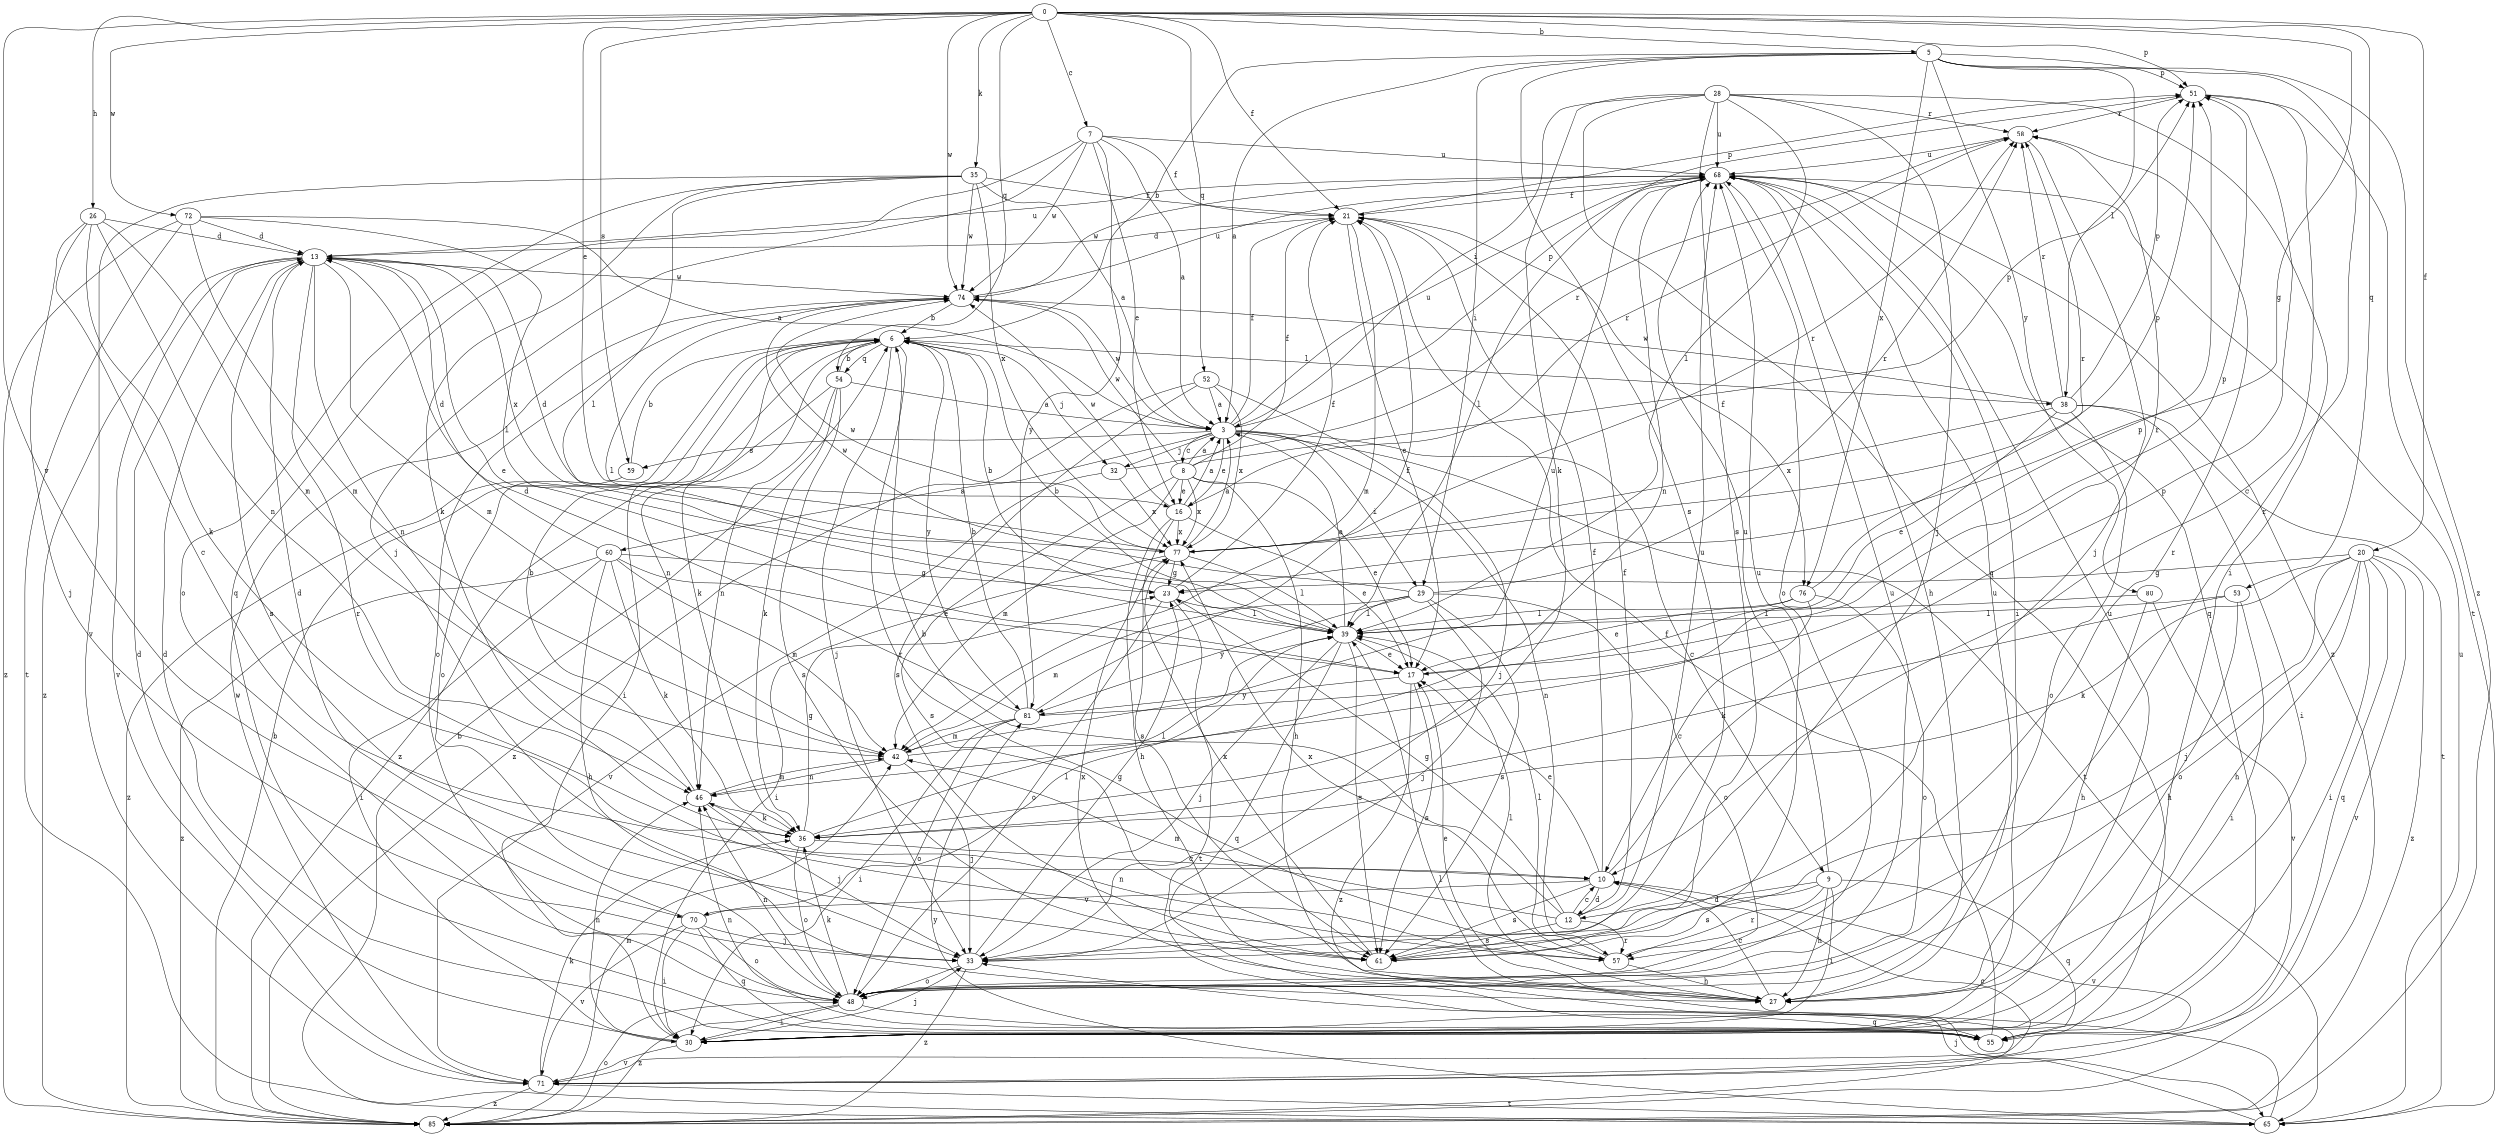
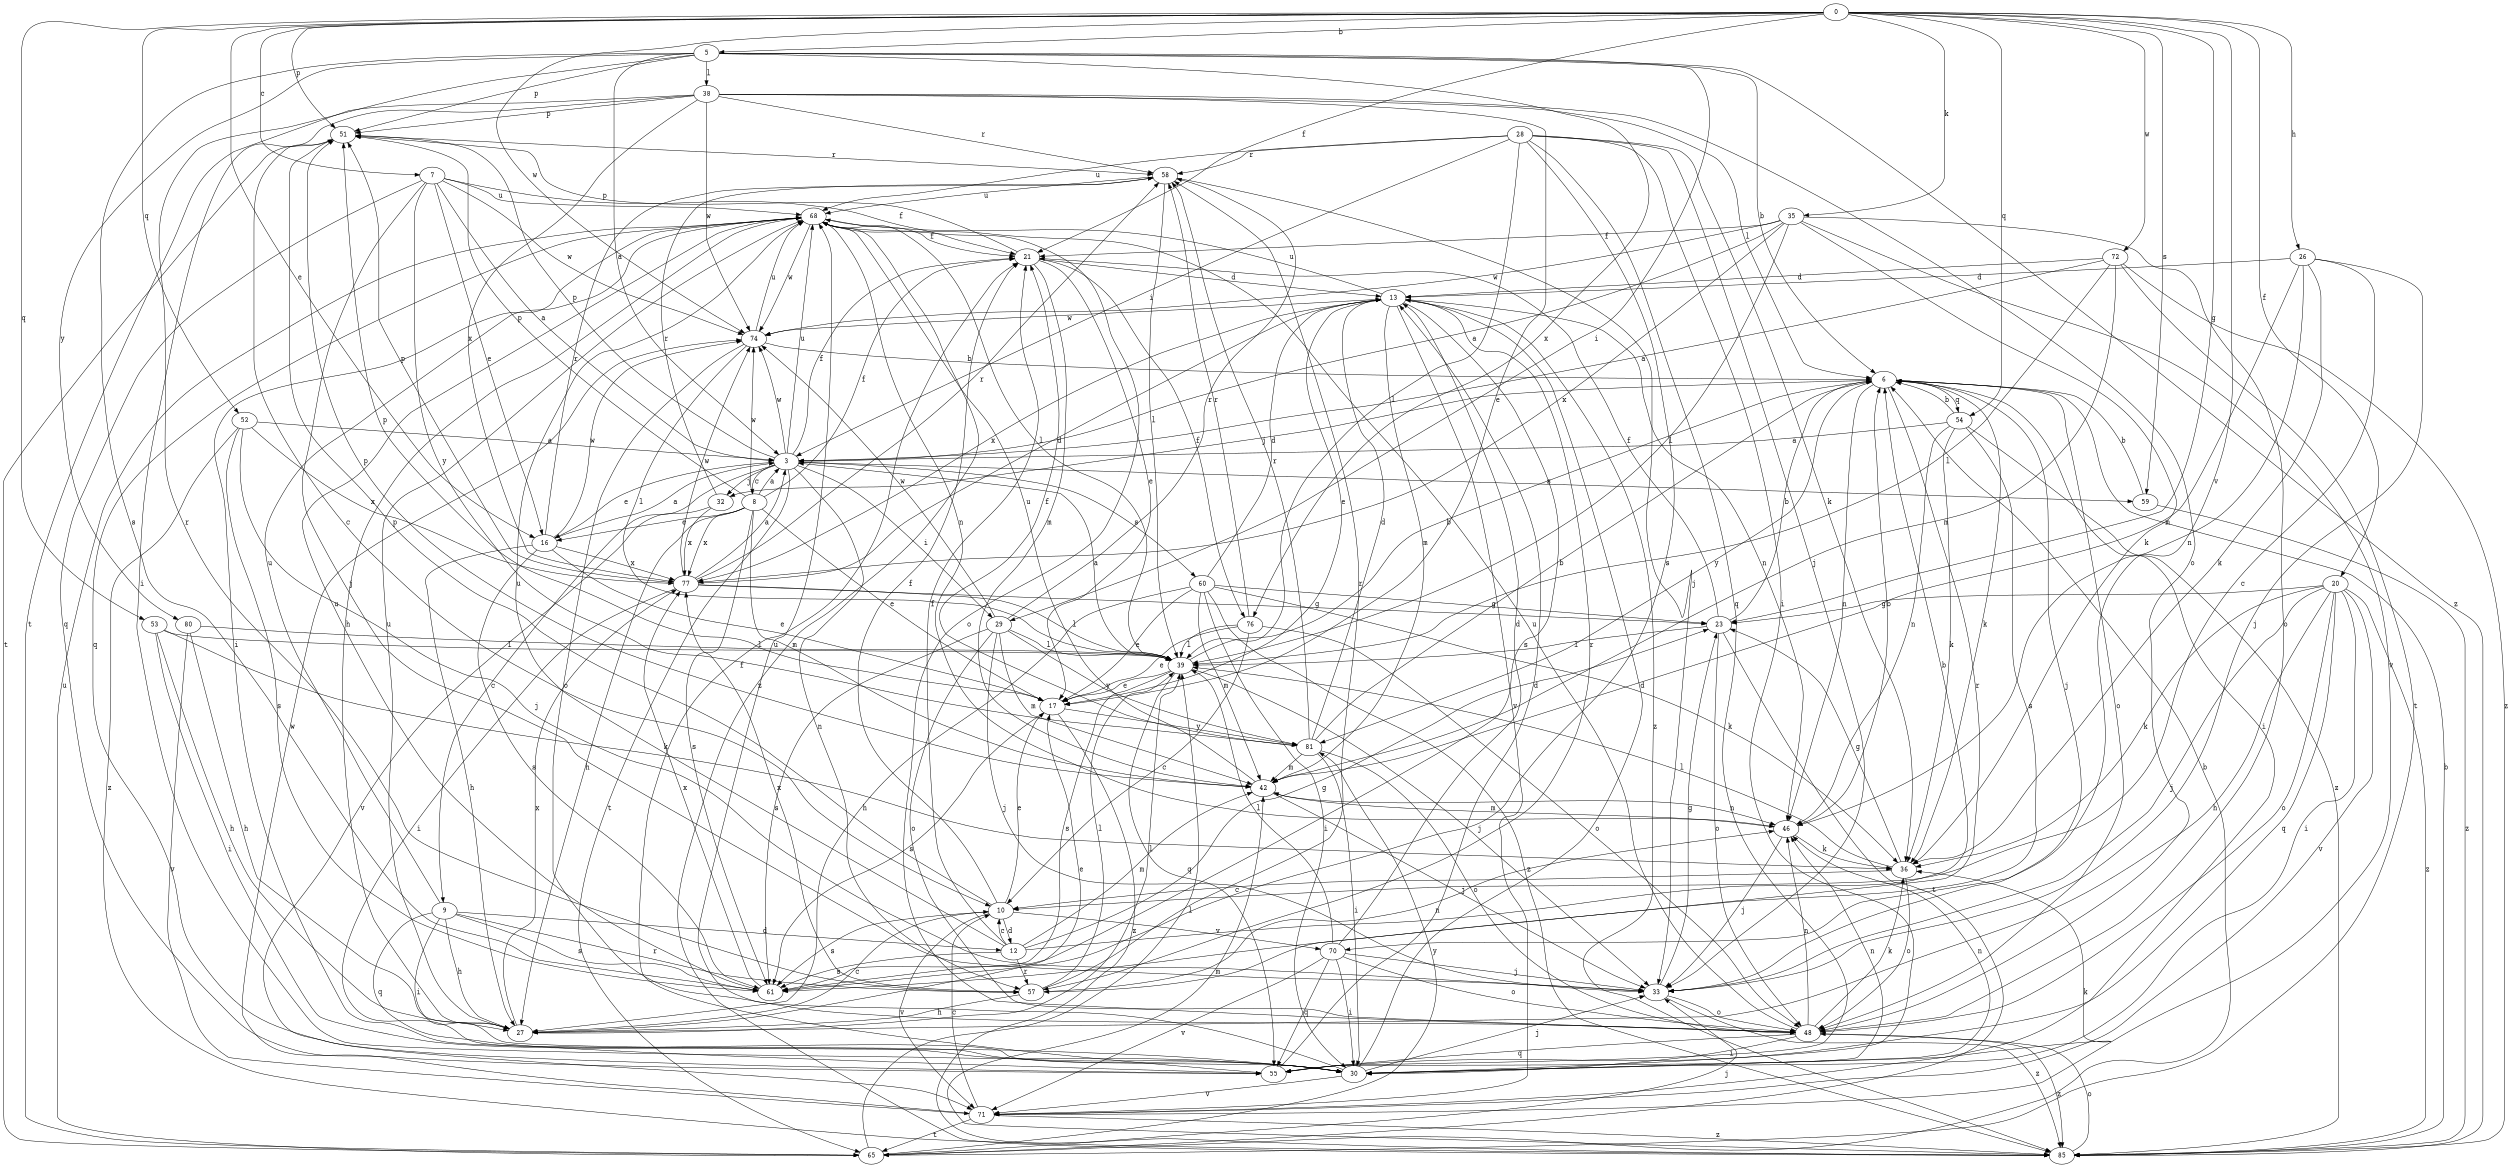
(1447, 370) -> (1593, 117)
none -> (1151, 419)
